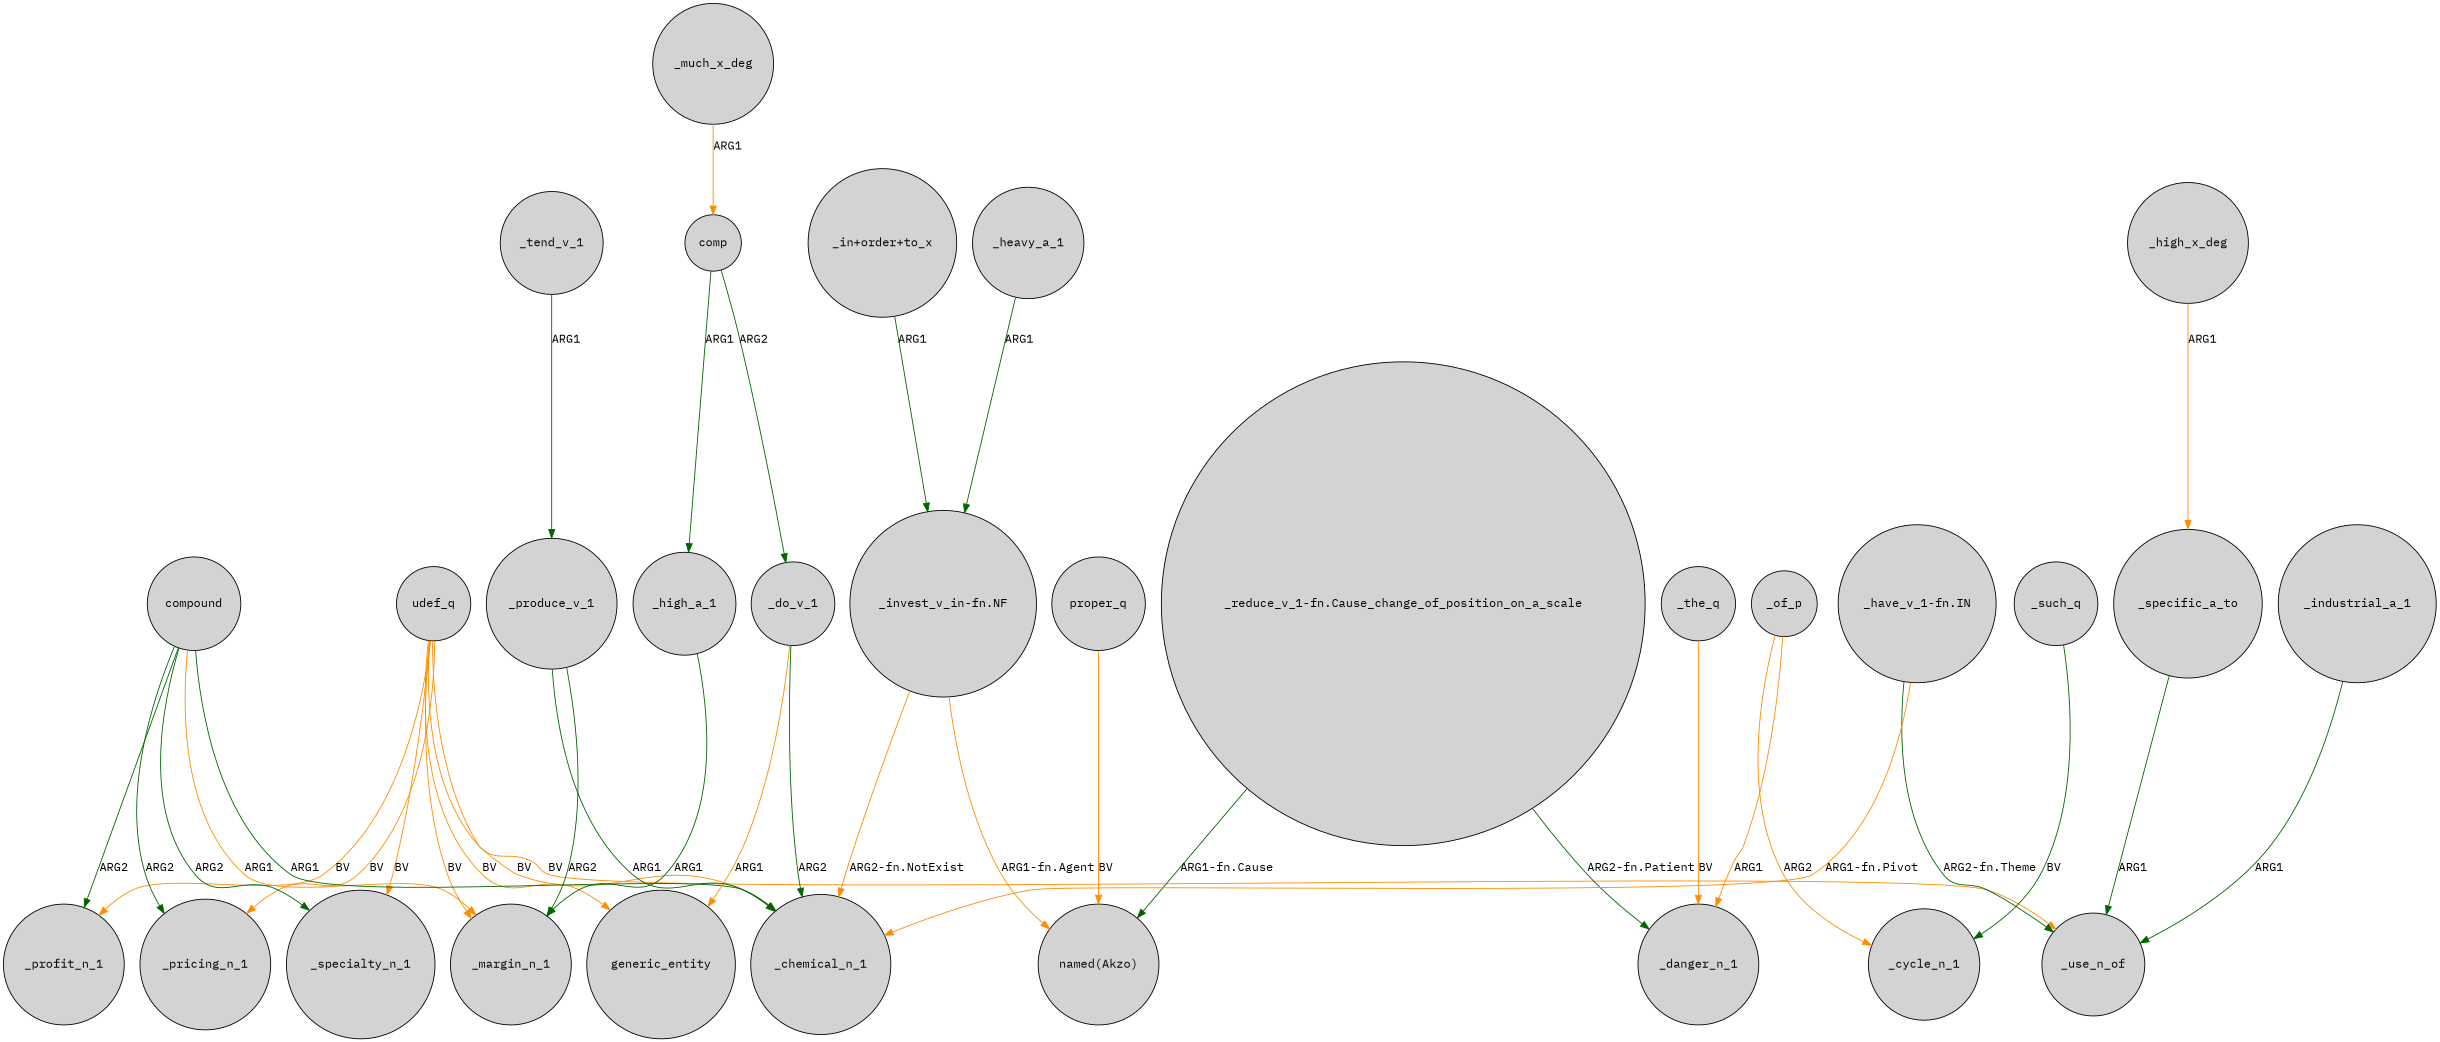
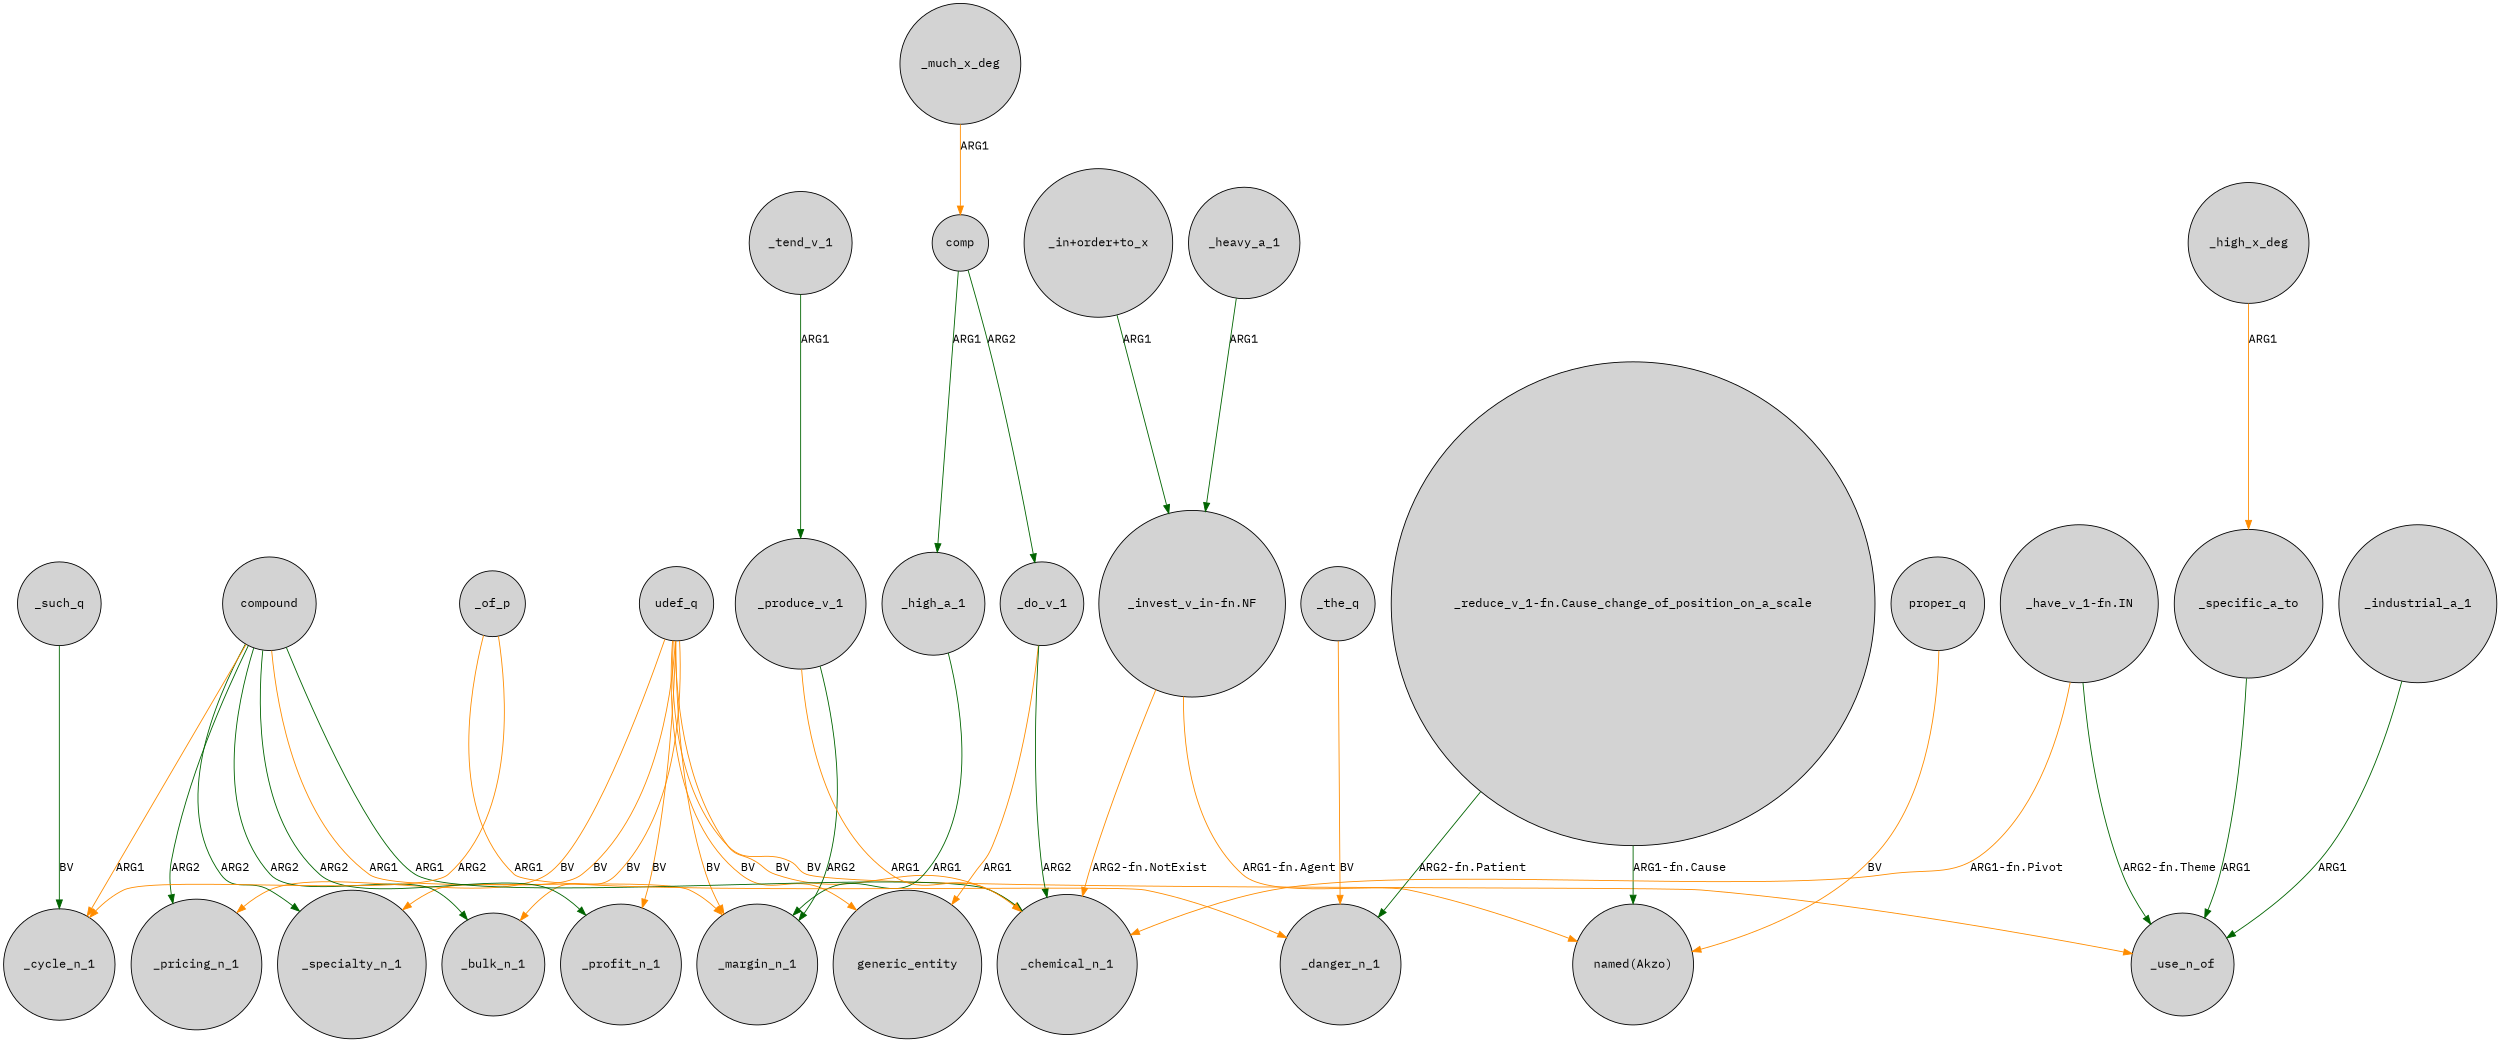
none -> (169, 776)
(606, 844) -> (856, 840)
none -> (493, 965)
